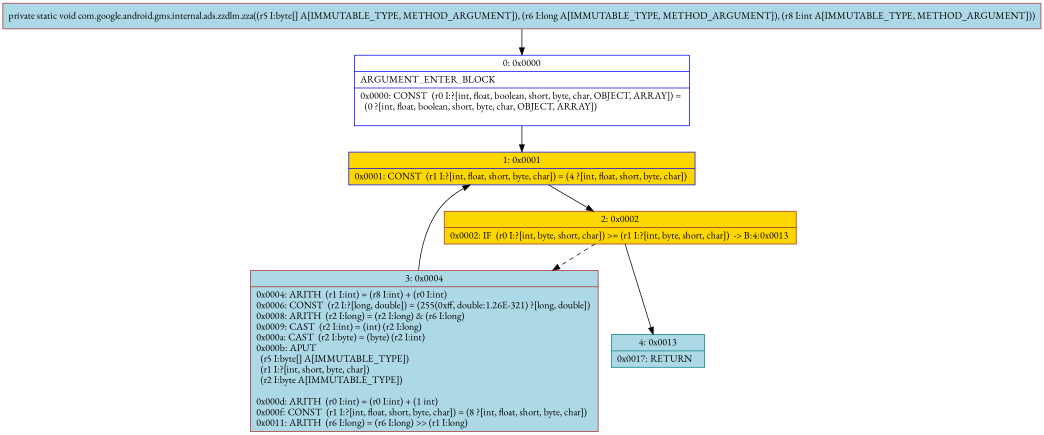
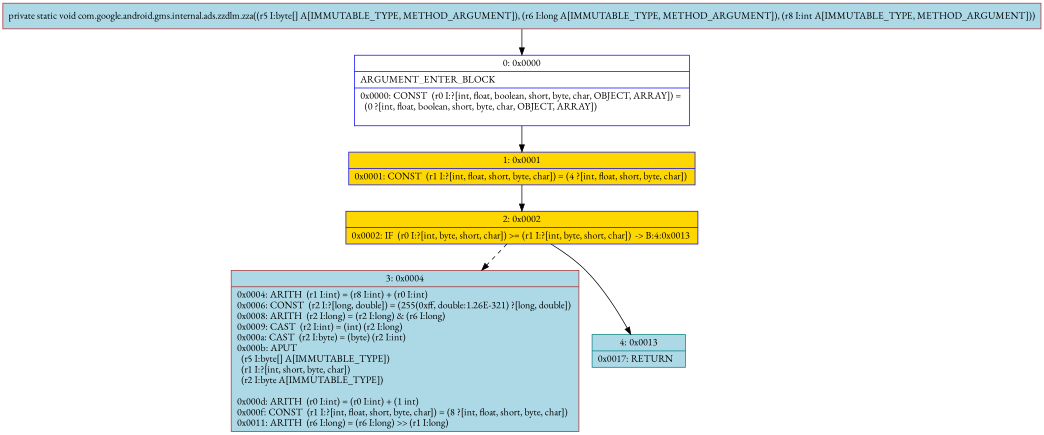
(431, 223) -> none
(620, 228) -> (522, 228)
